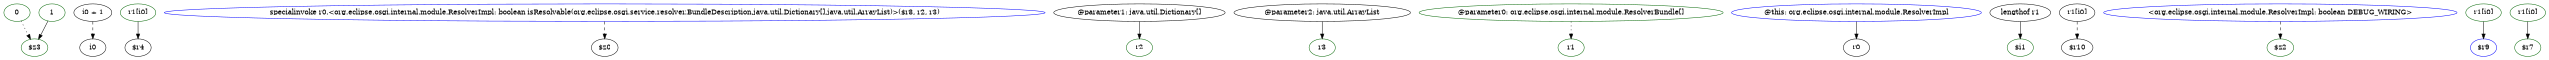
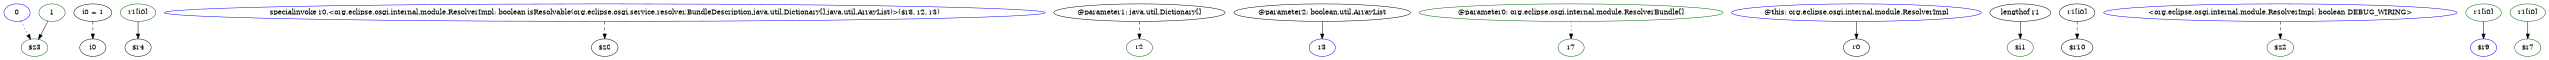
(17, 13) -> (17, 13)
(1322, 13) -> (1322, 13)
(1139, 28) -> (1139, 28)
(1322, 48) -> (1322, 48)
(1571, 48) -> (1571, 48)
